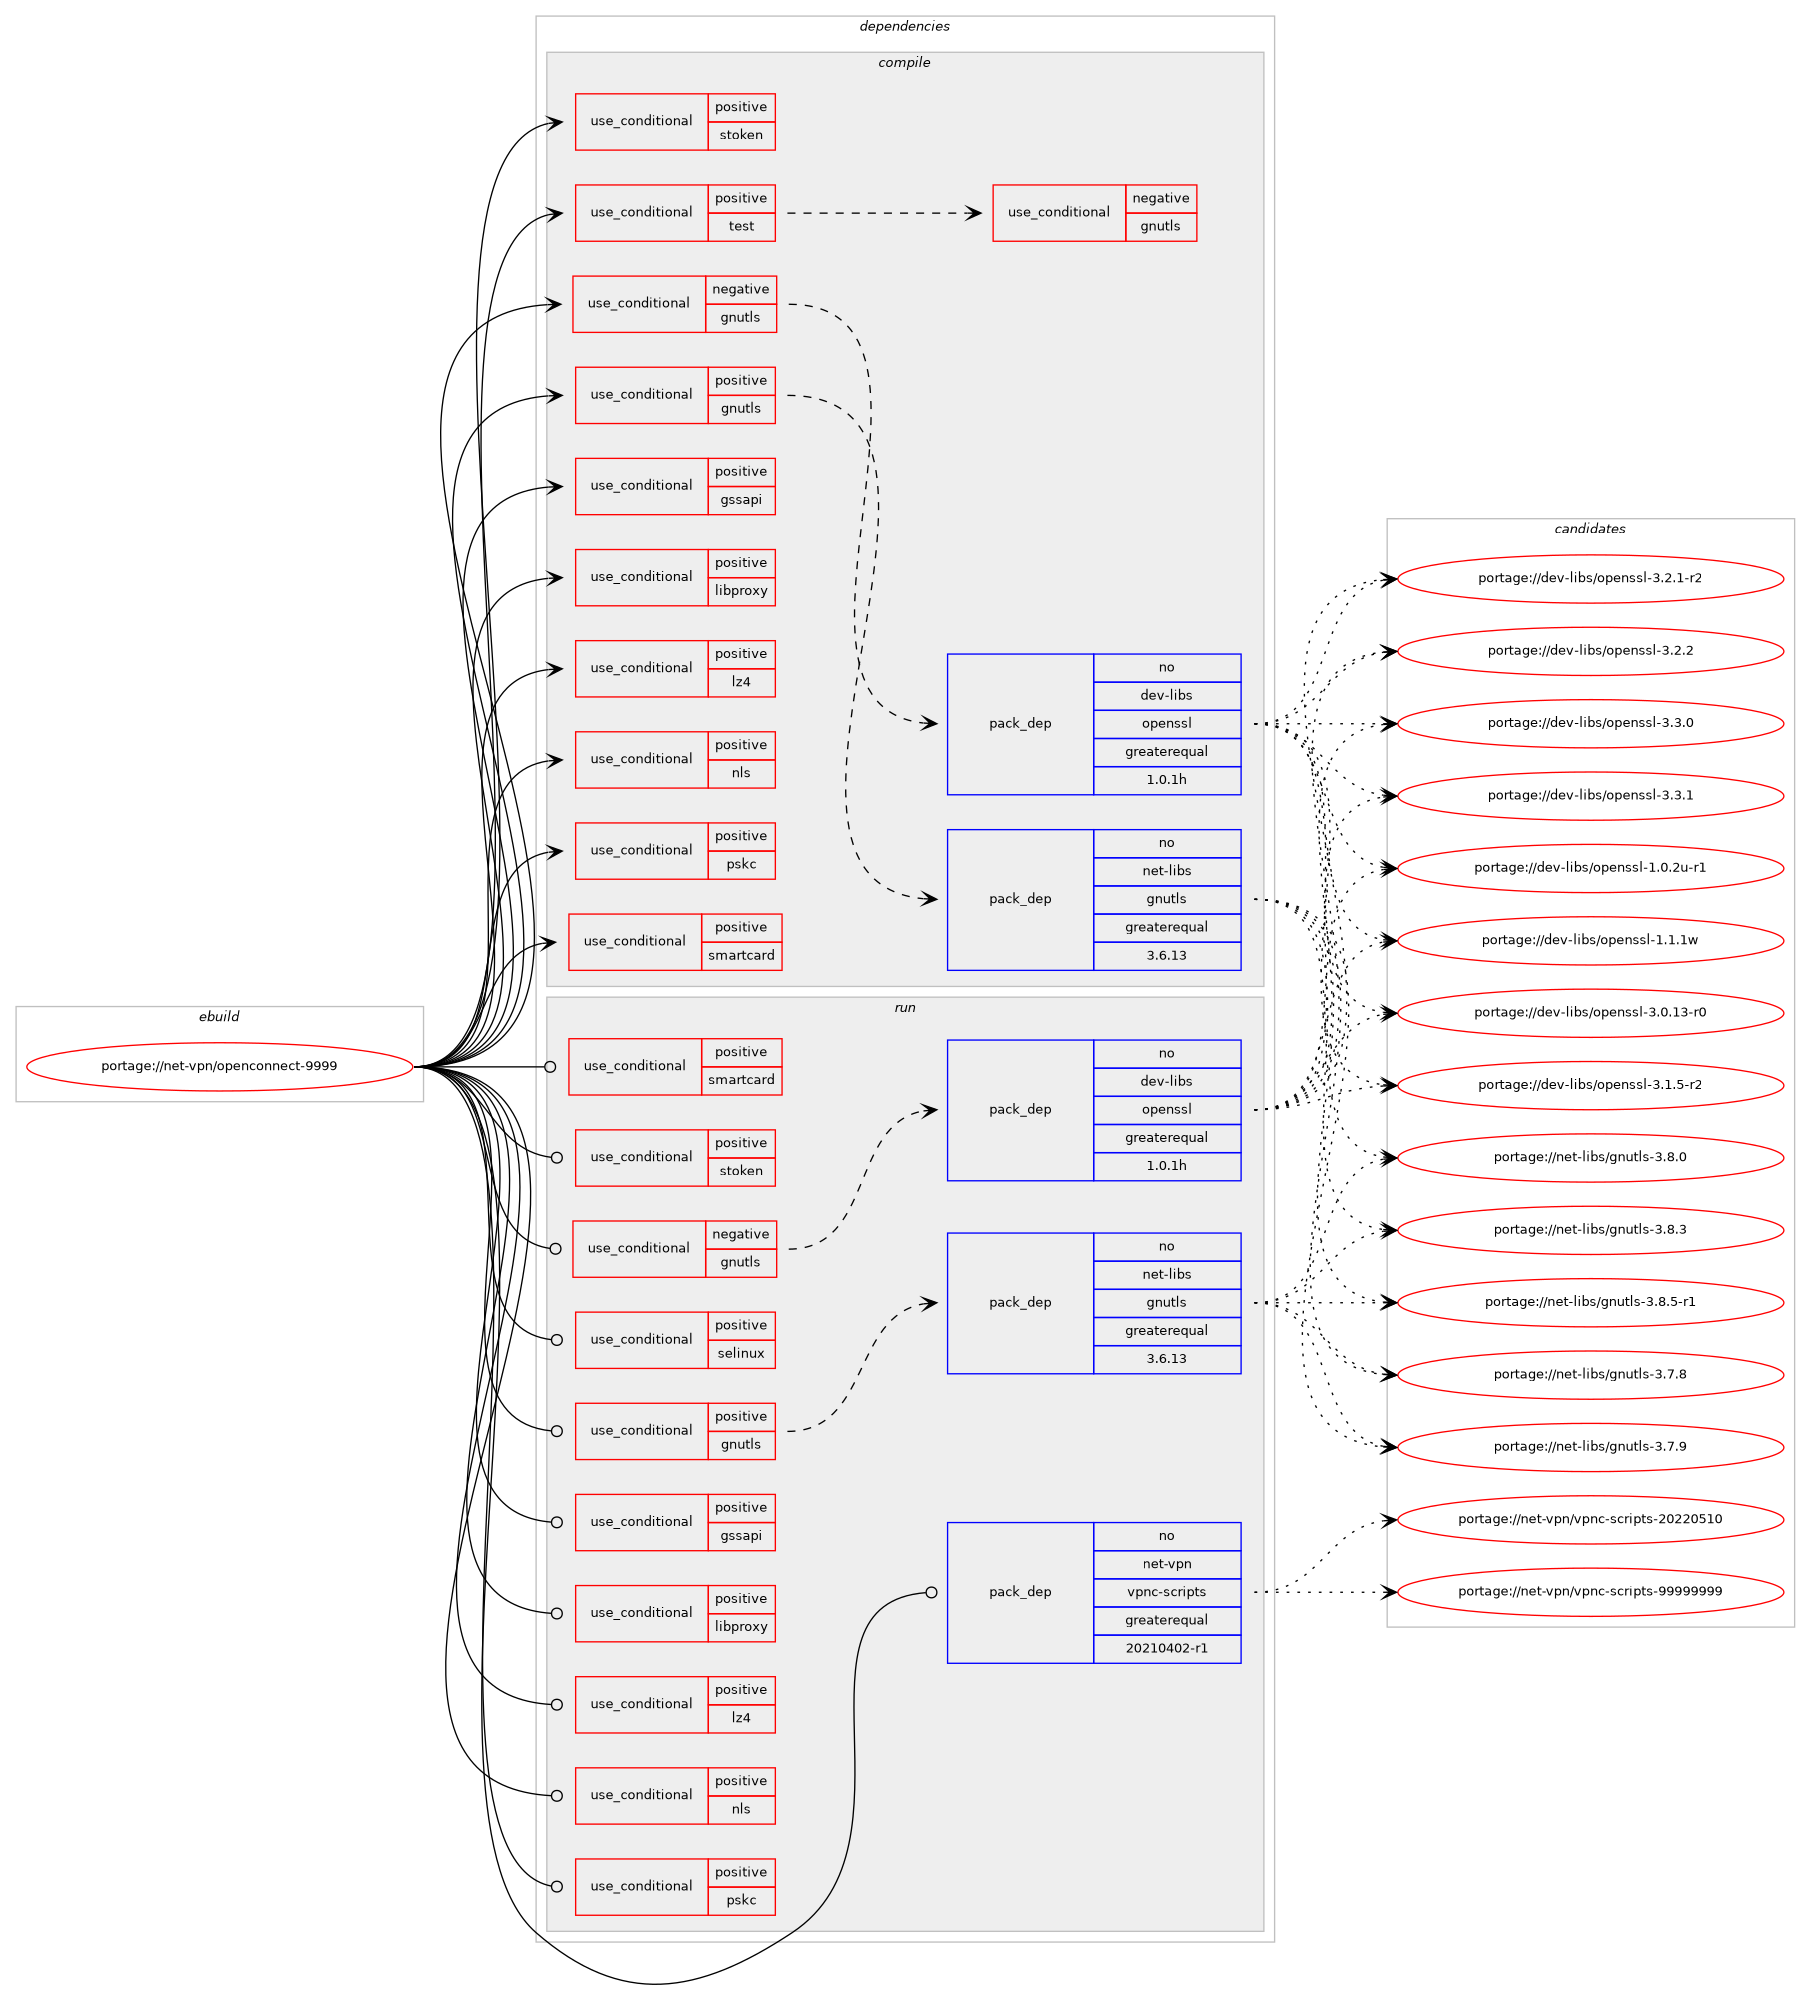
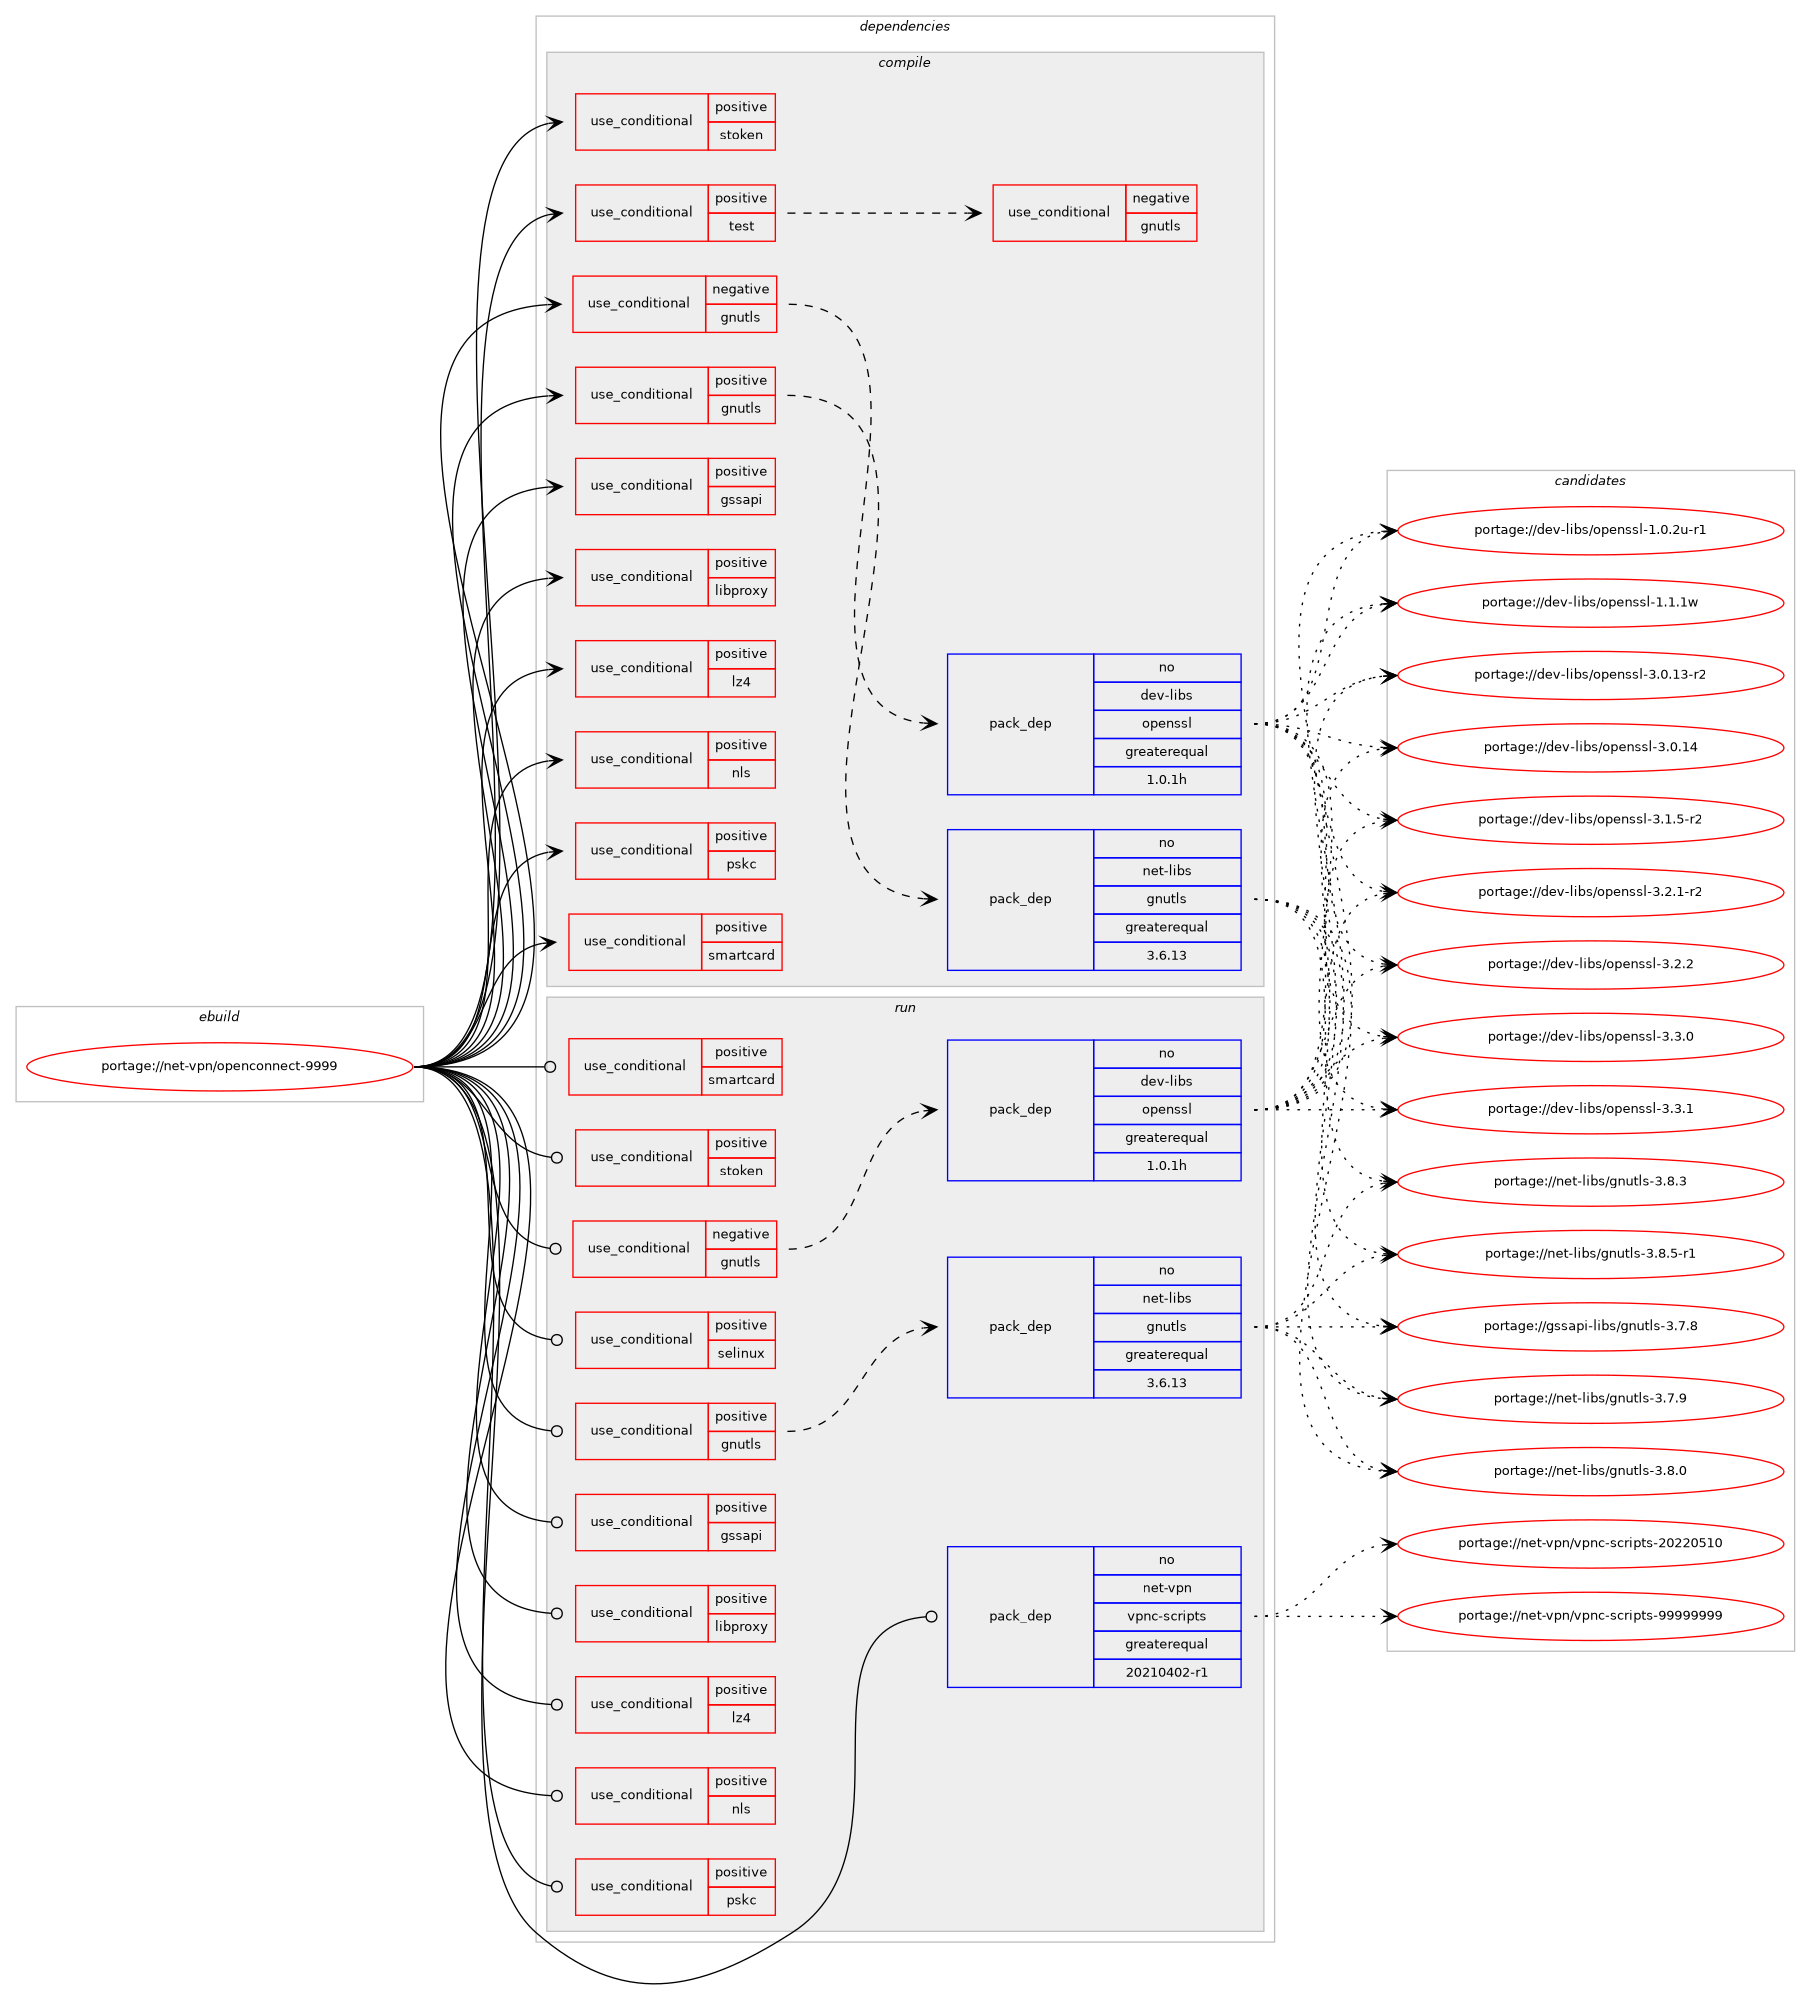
none -> (1591, 748)
(1591, 1013) -> (1591, 676)
(1591, 1375) -> (1591, 1327)
